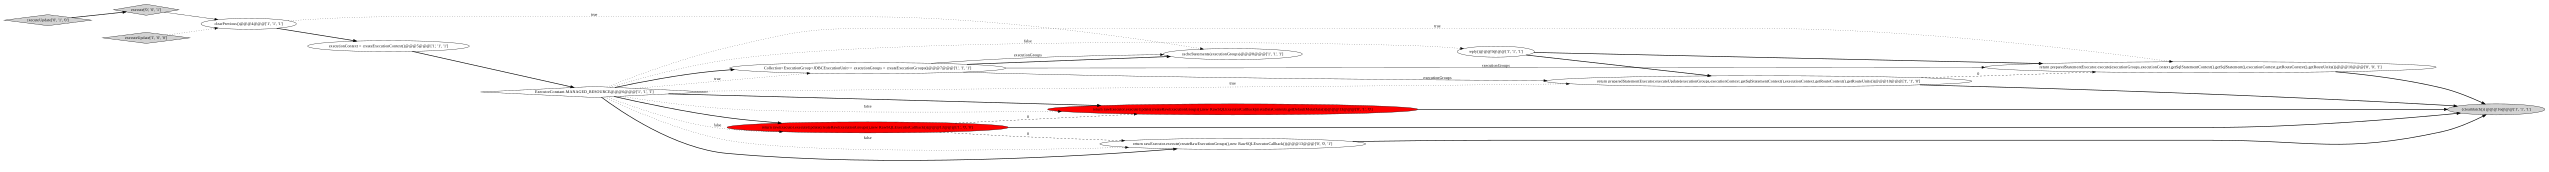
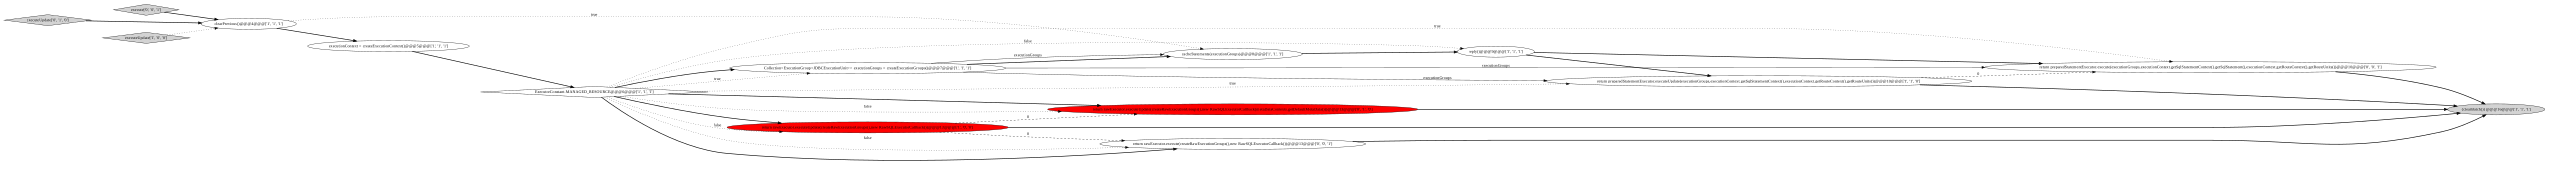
(97, 15) -> (142, 22)
(190, 16) -> (190, 16)
none -> (1378, 53)
